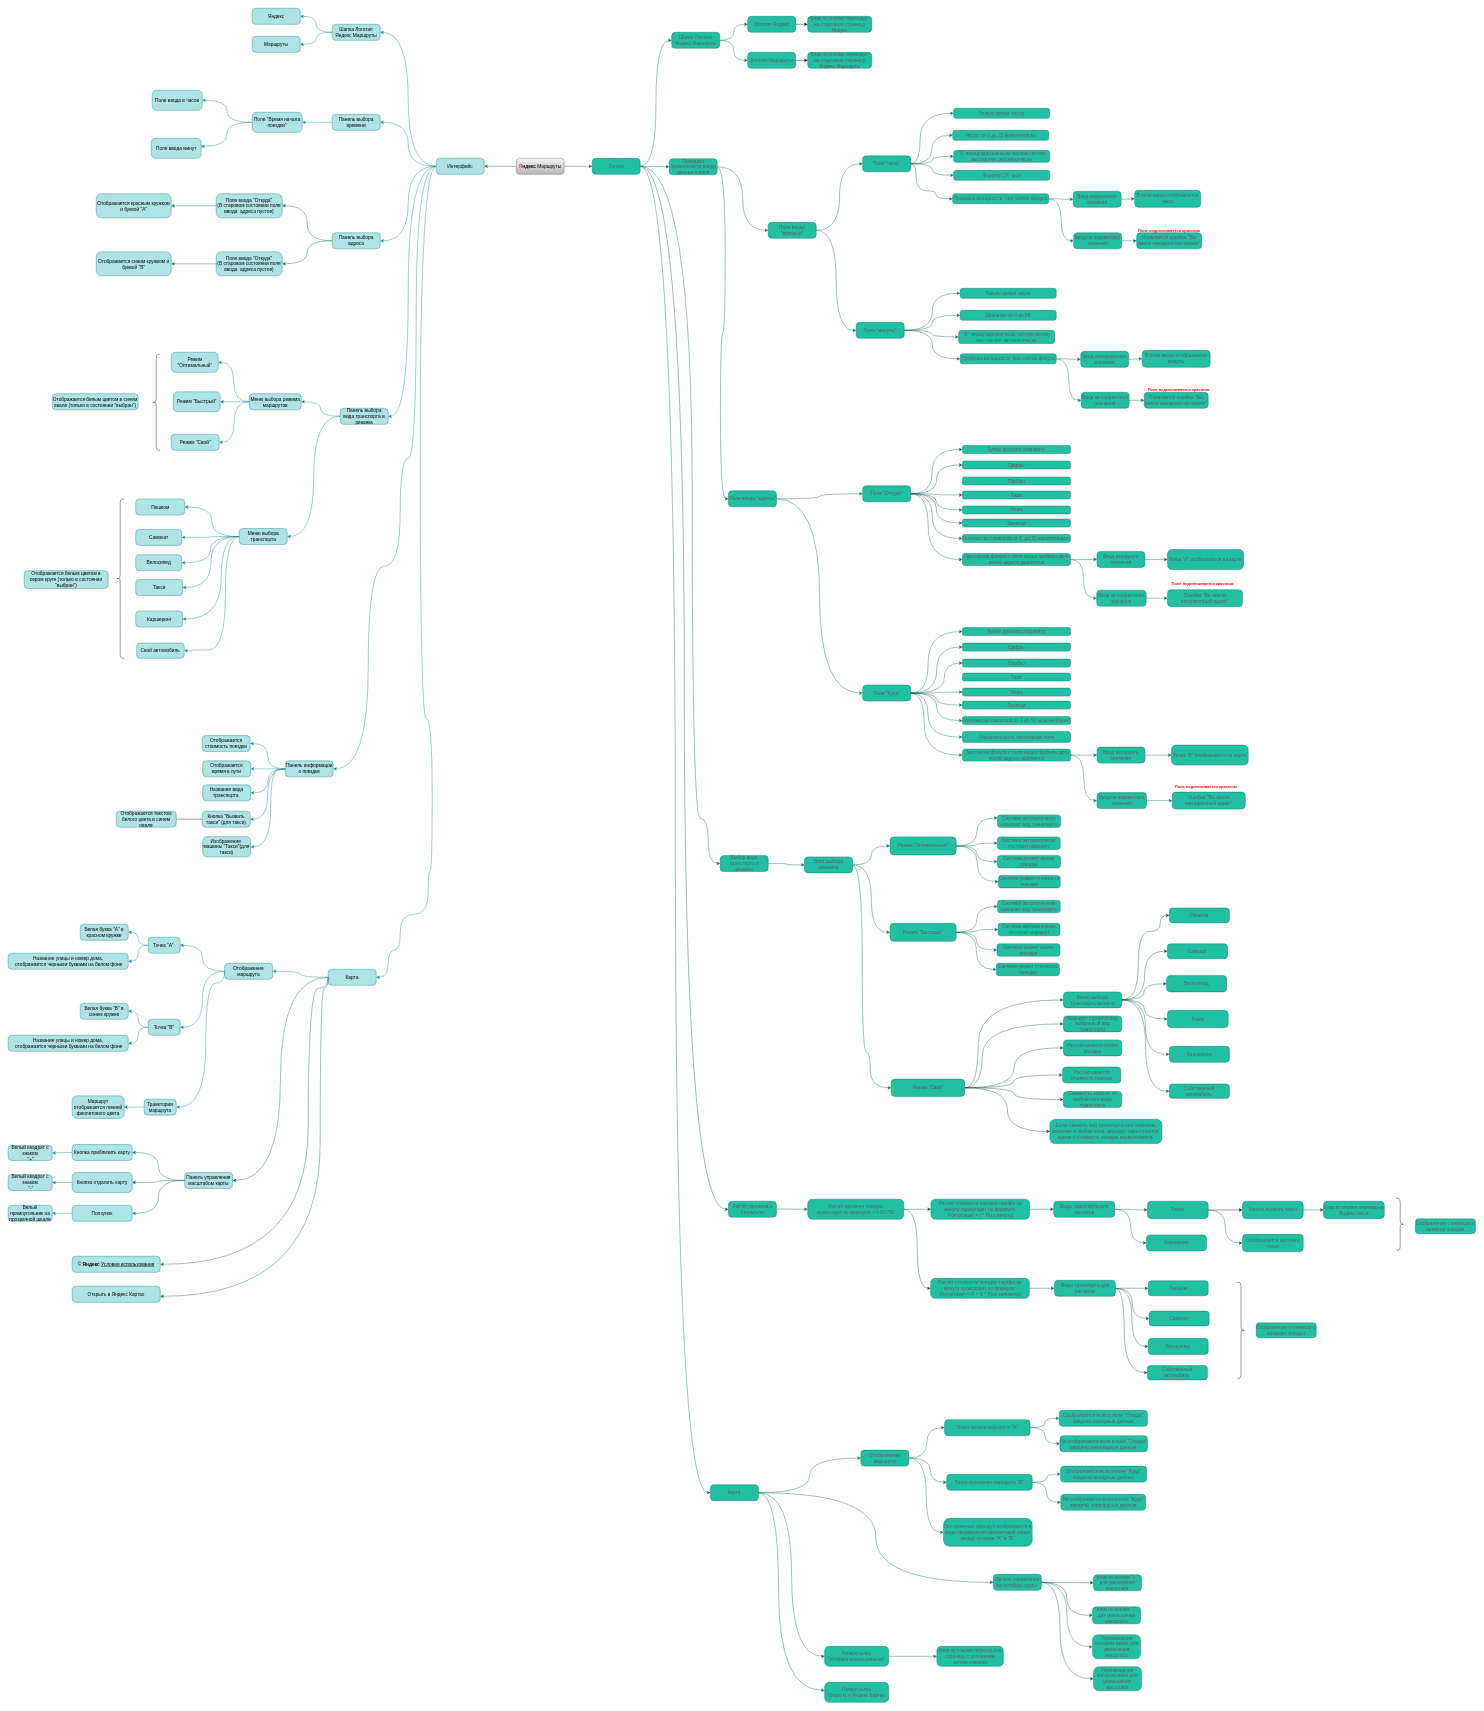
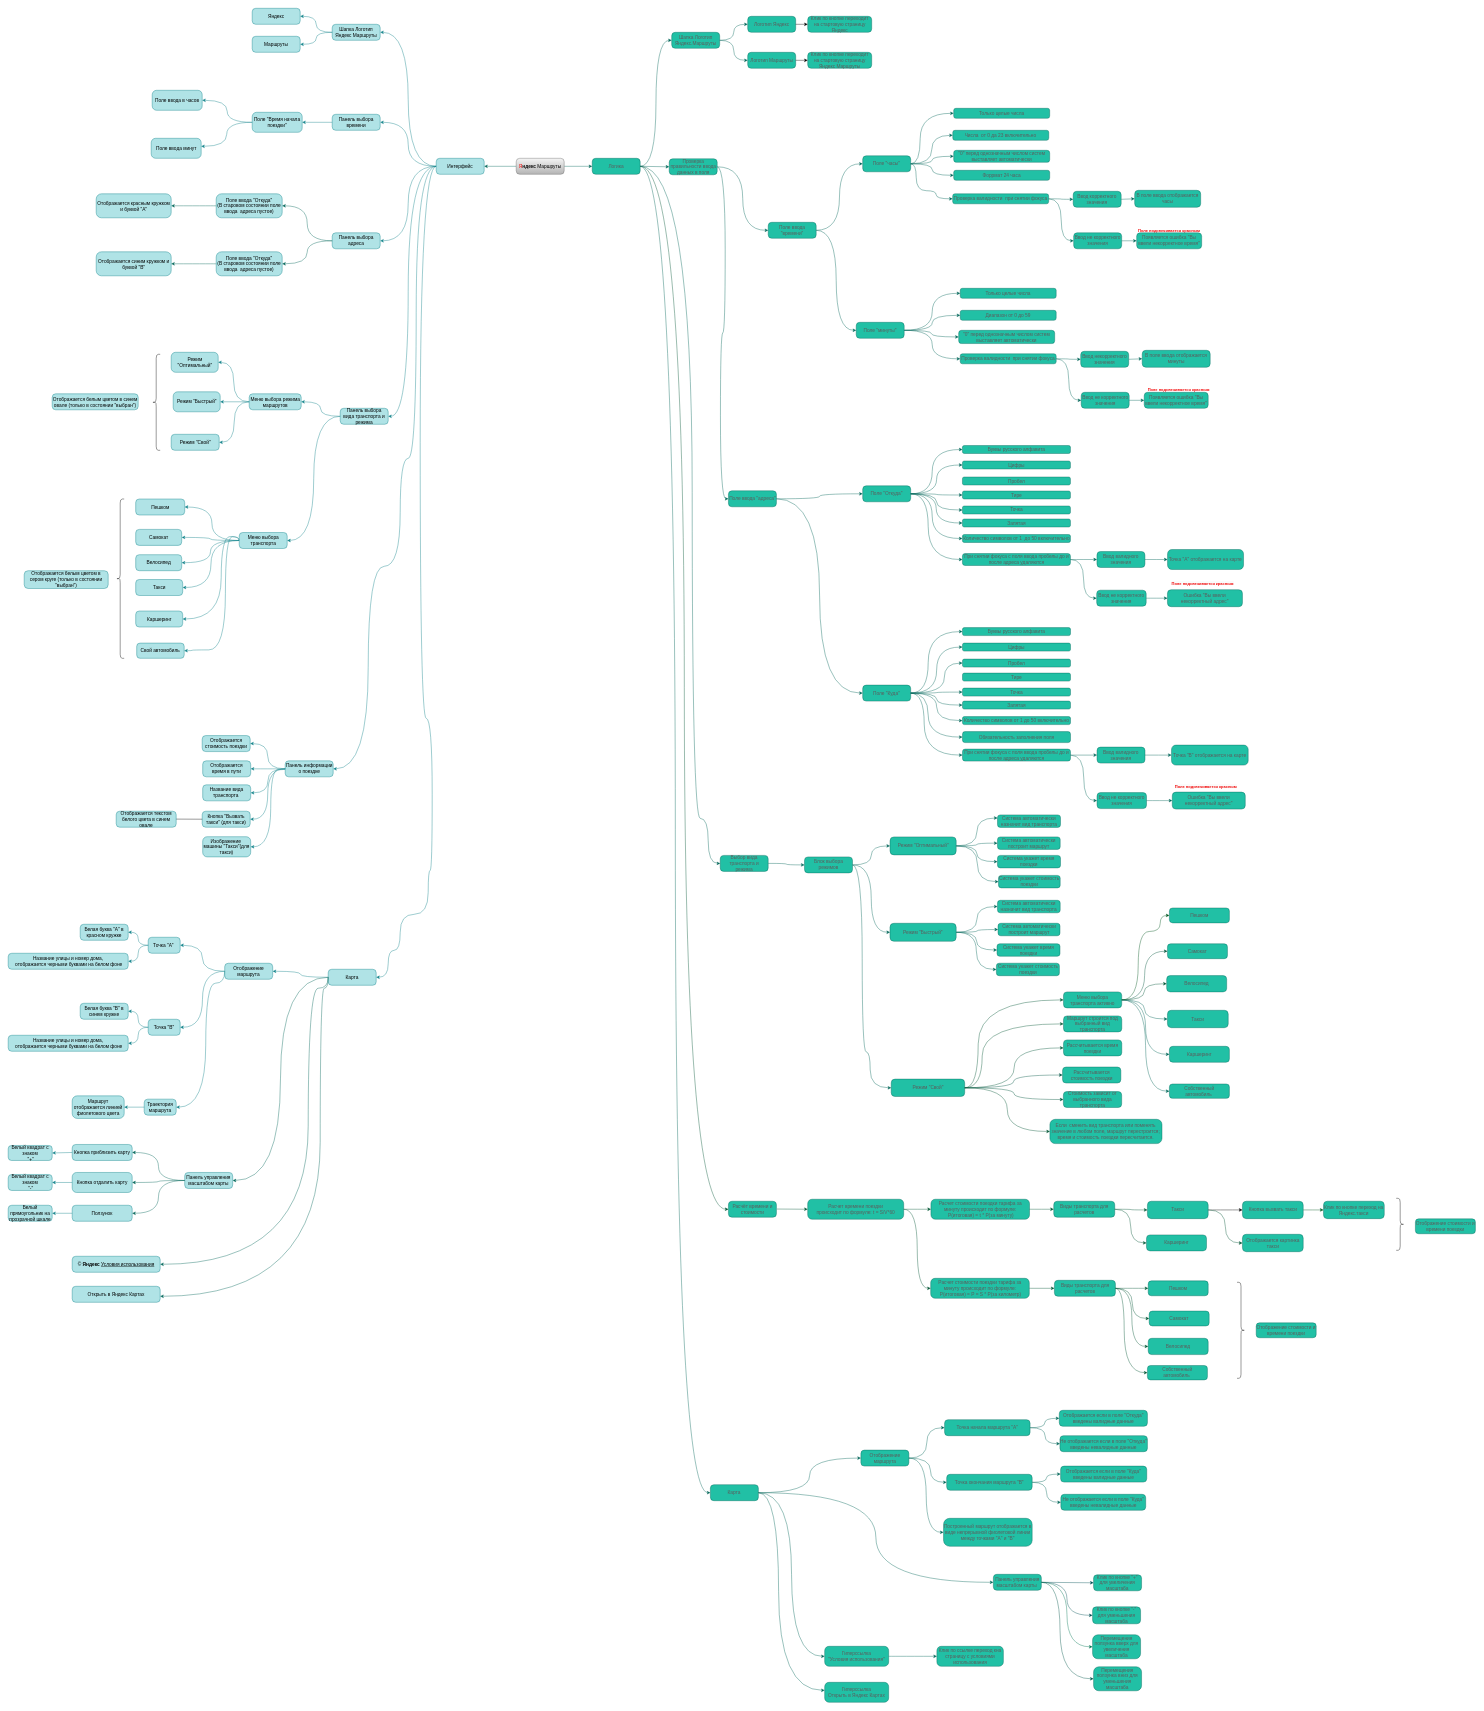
(263, 536) -> (263, 540)
